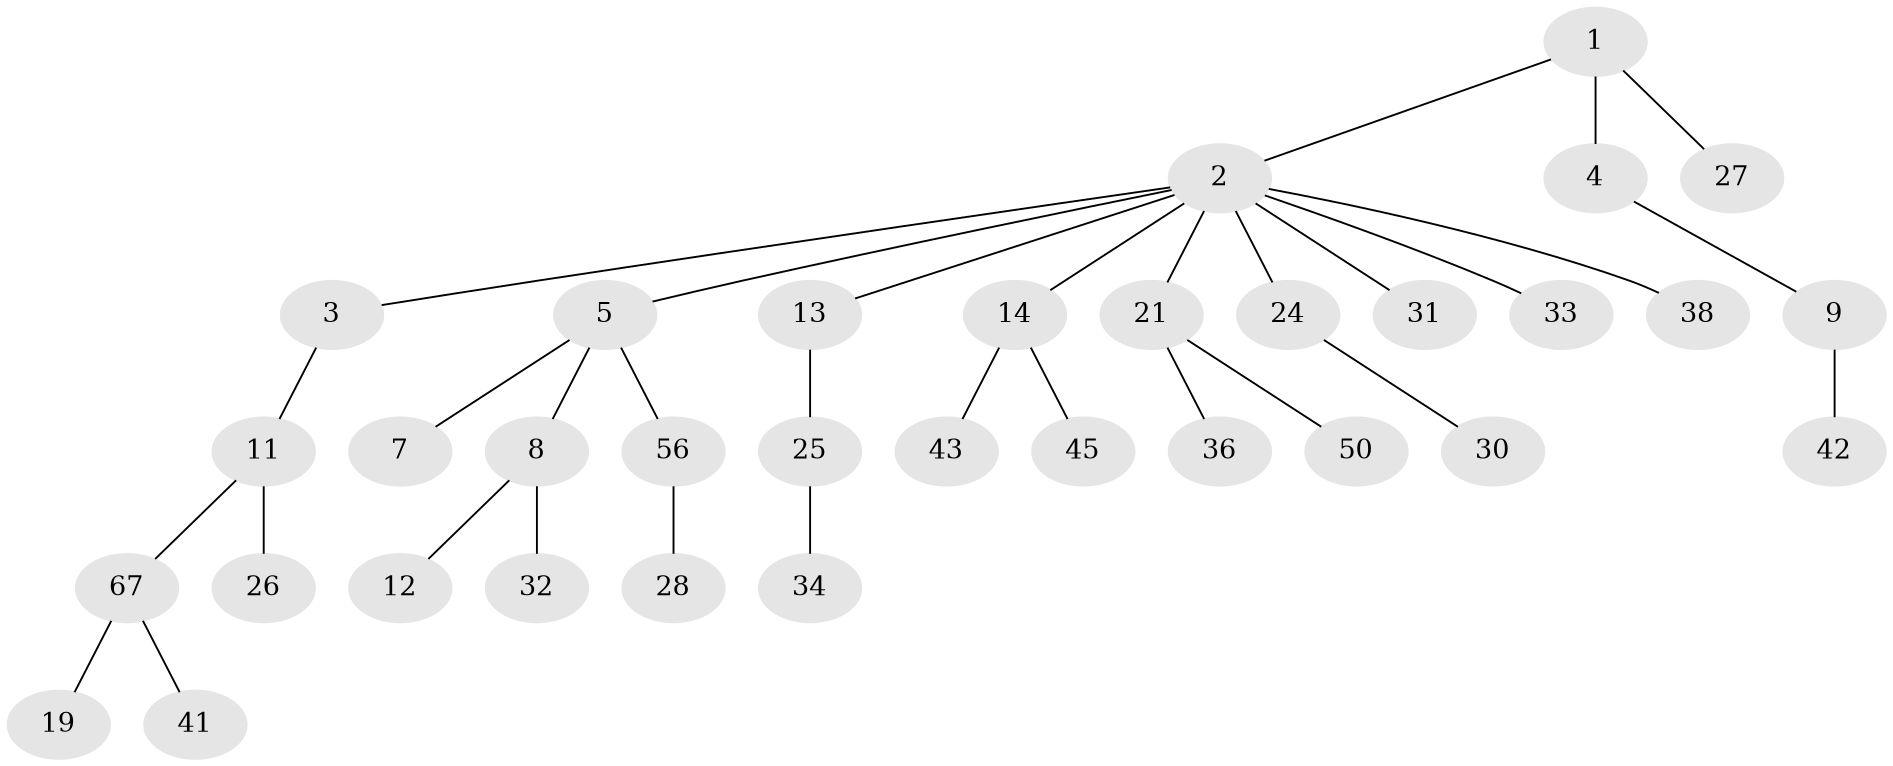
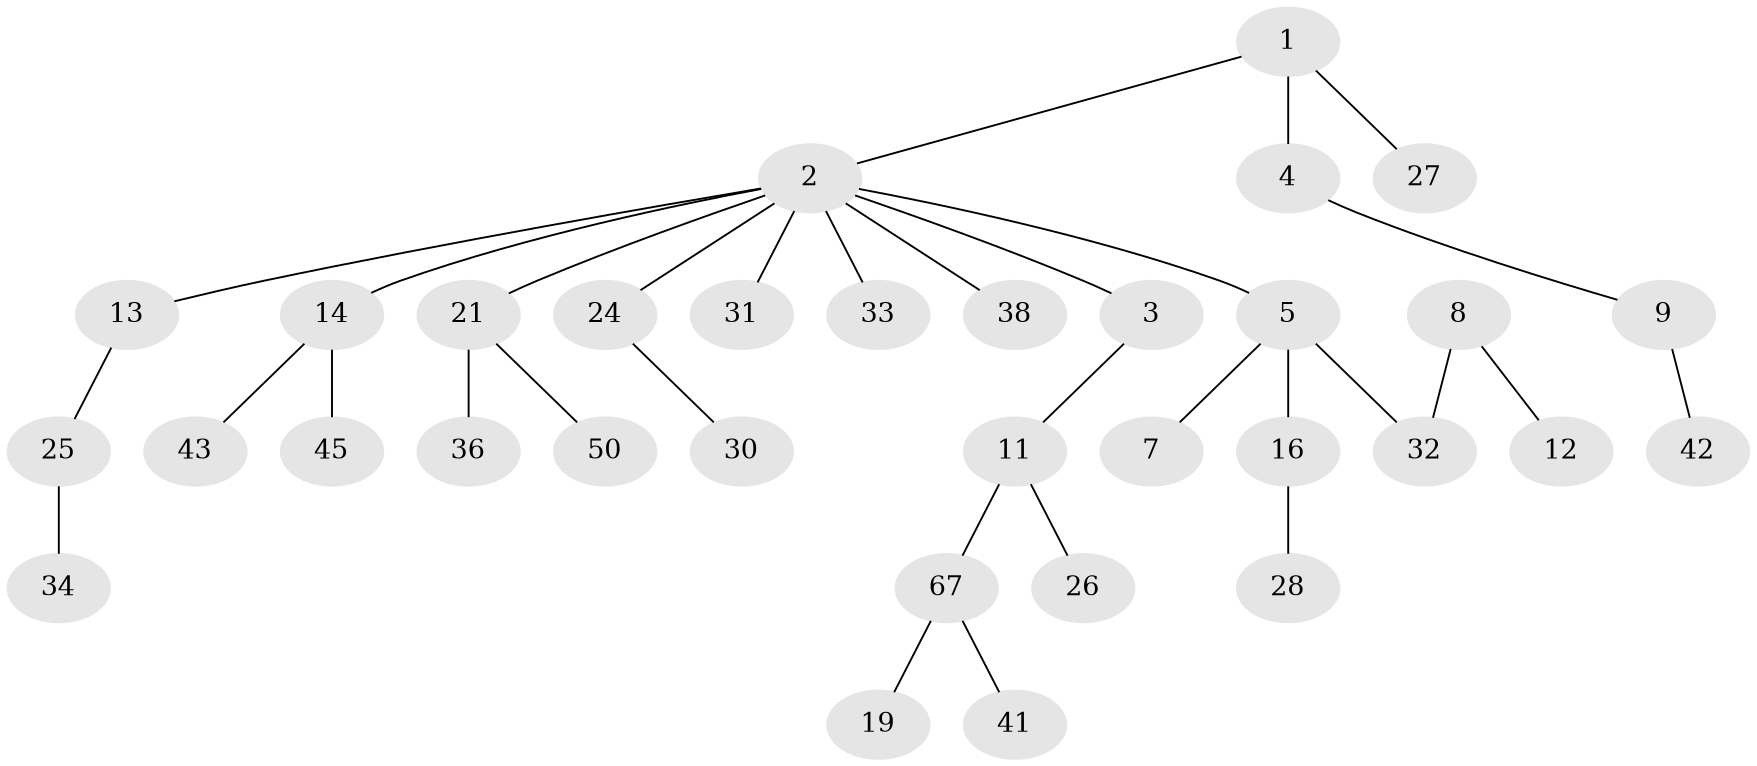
(571, 383) -> (1356, 383)
(674, 452) -> (1288, 452)
